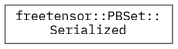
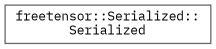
(89, 24) -> (108, 24)
